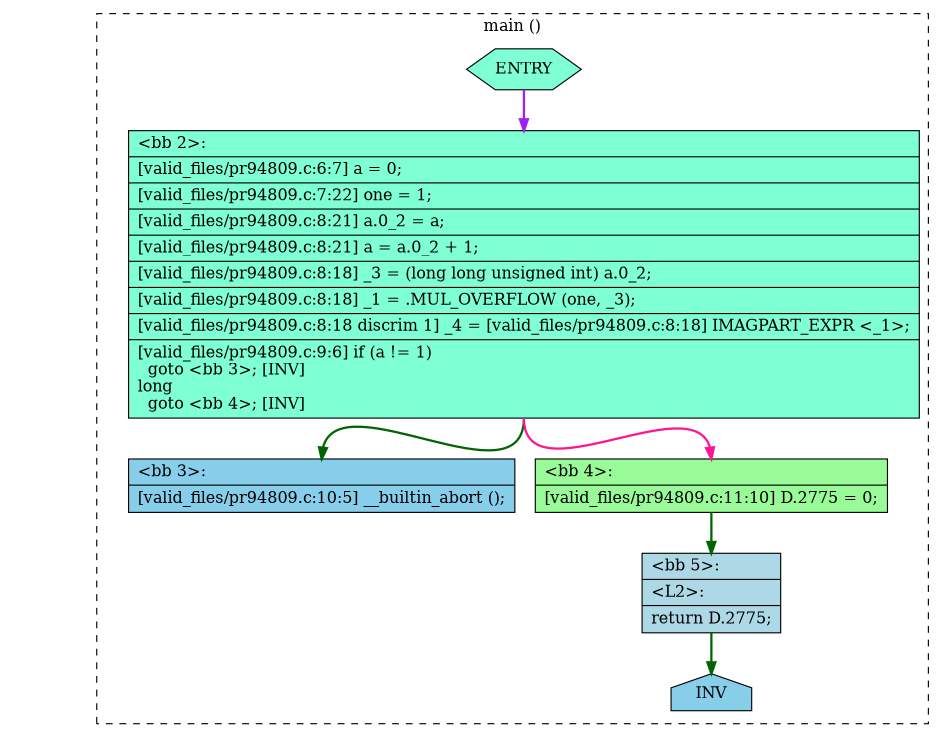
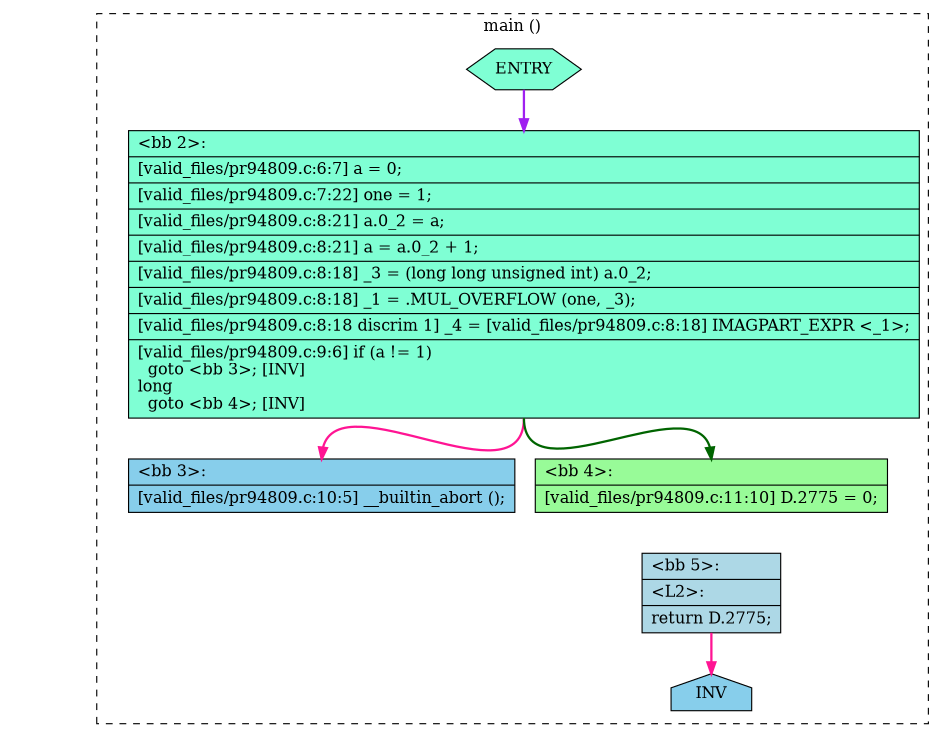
(428, 440) -> (428, 440)
(612, 440) -> (612, 440)
(711, 527) -> none
(711, 648) -> (711, 648)
